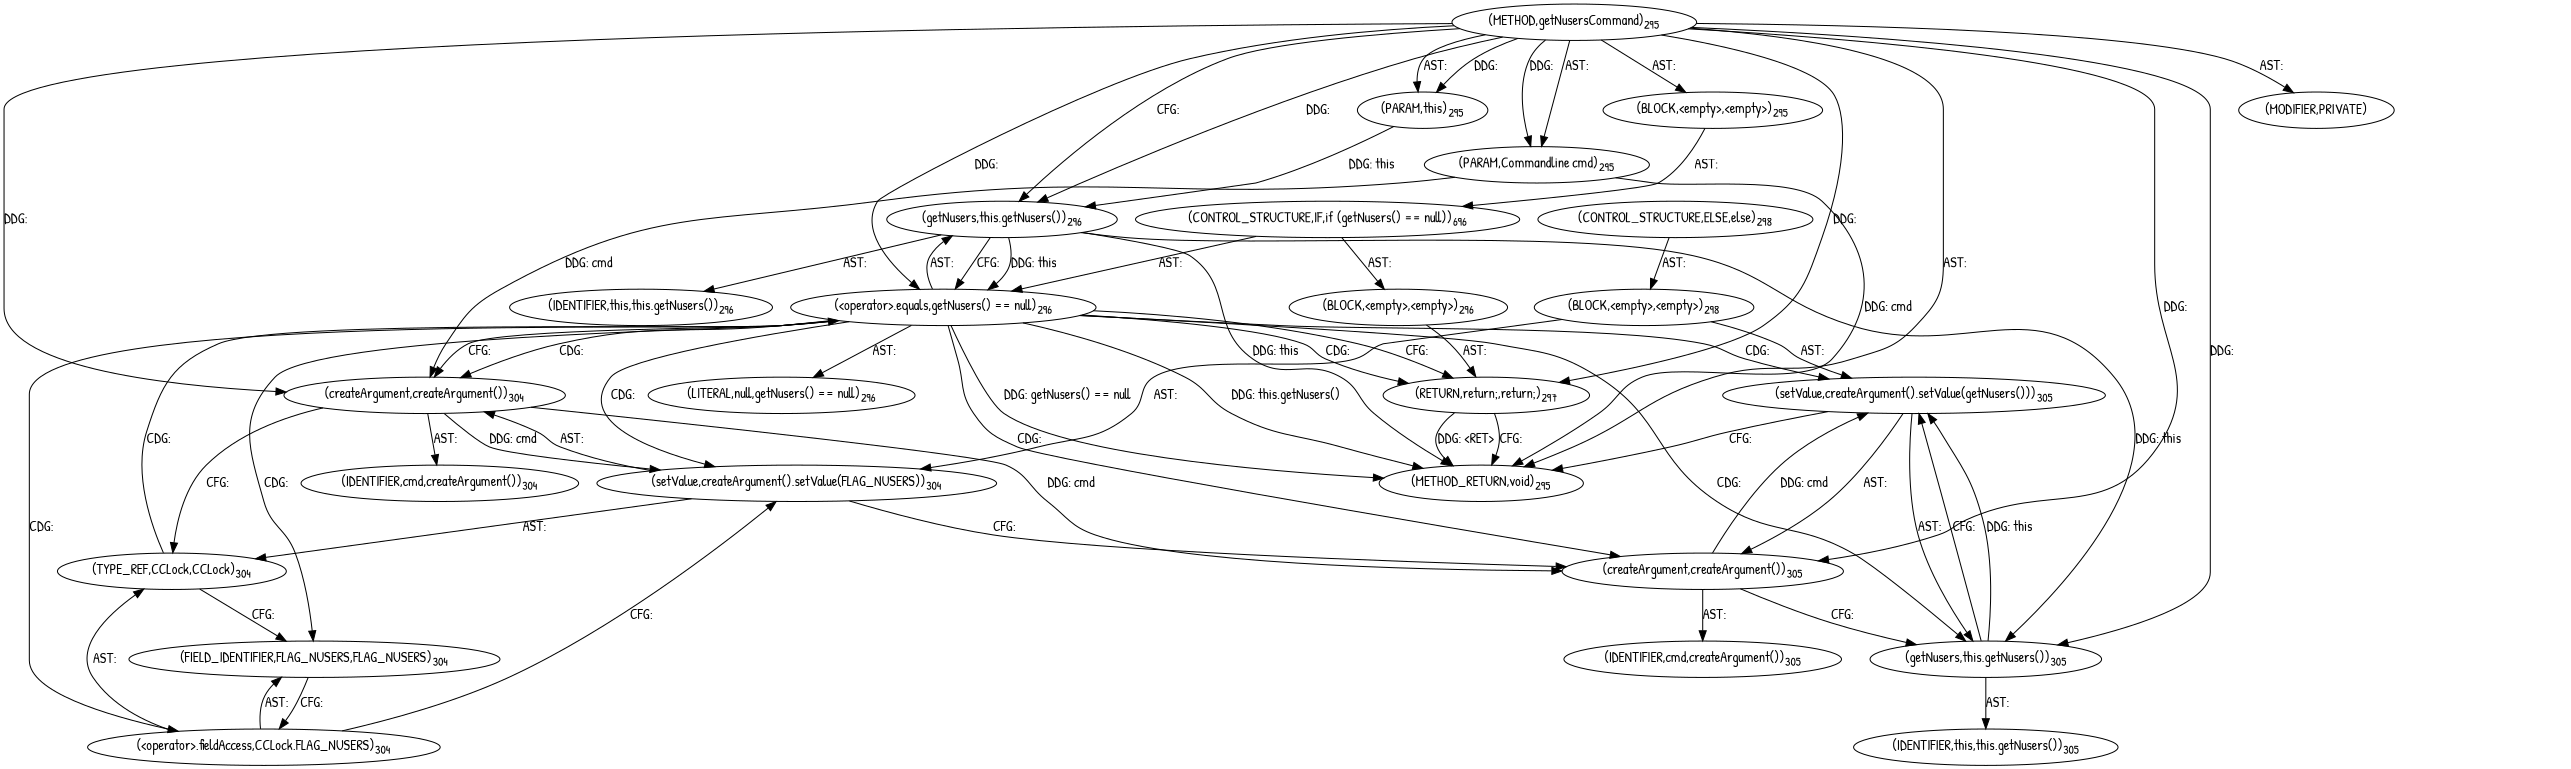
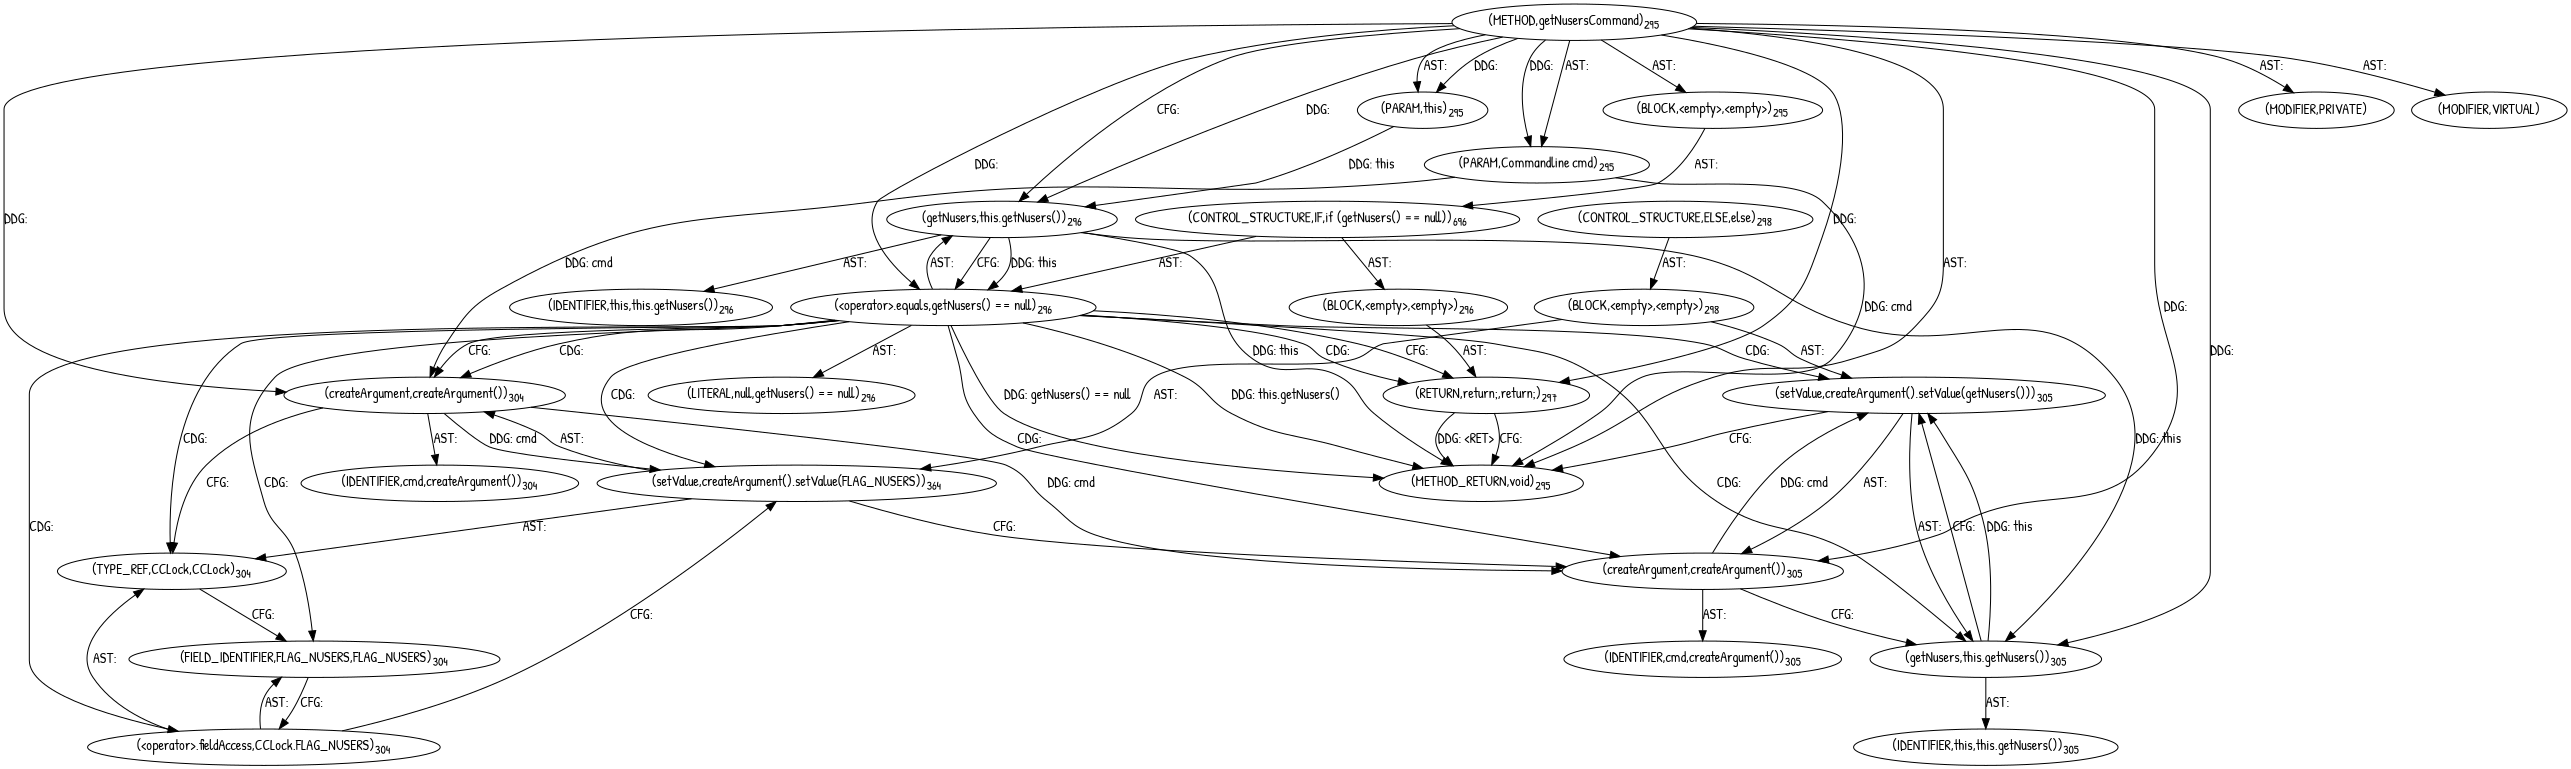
none -> (2489, 110)
(211, 347) -> (229, 354)
(934, 482) -> (934, 482)
